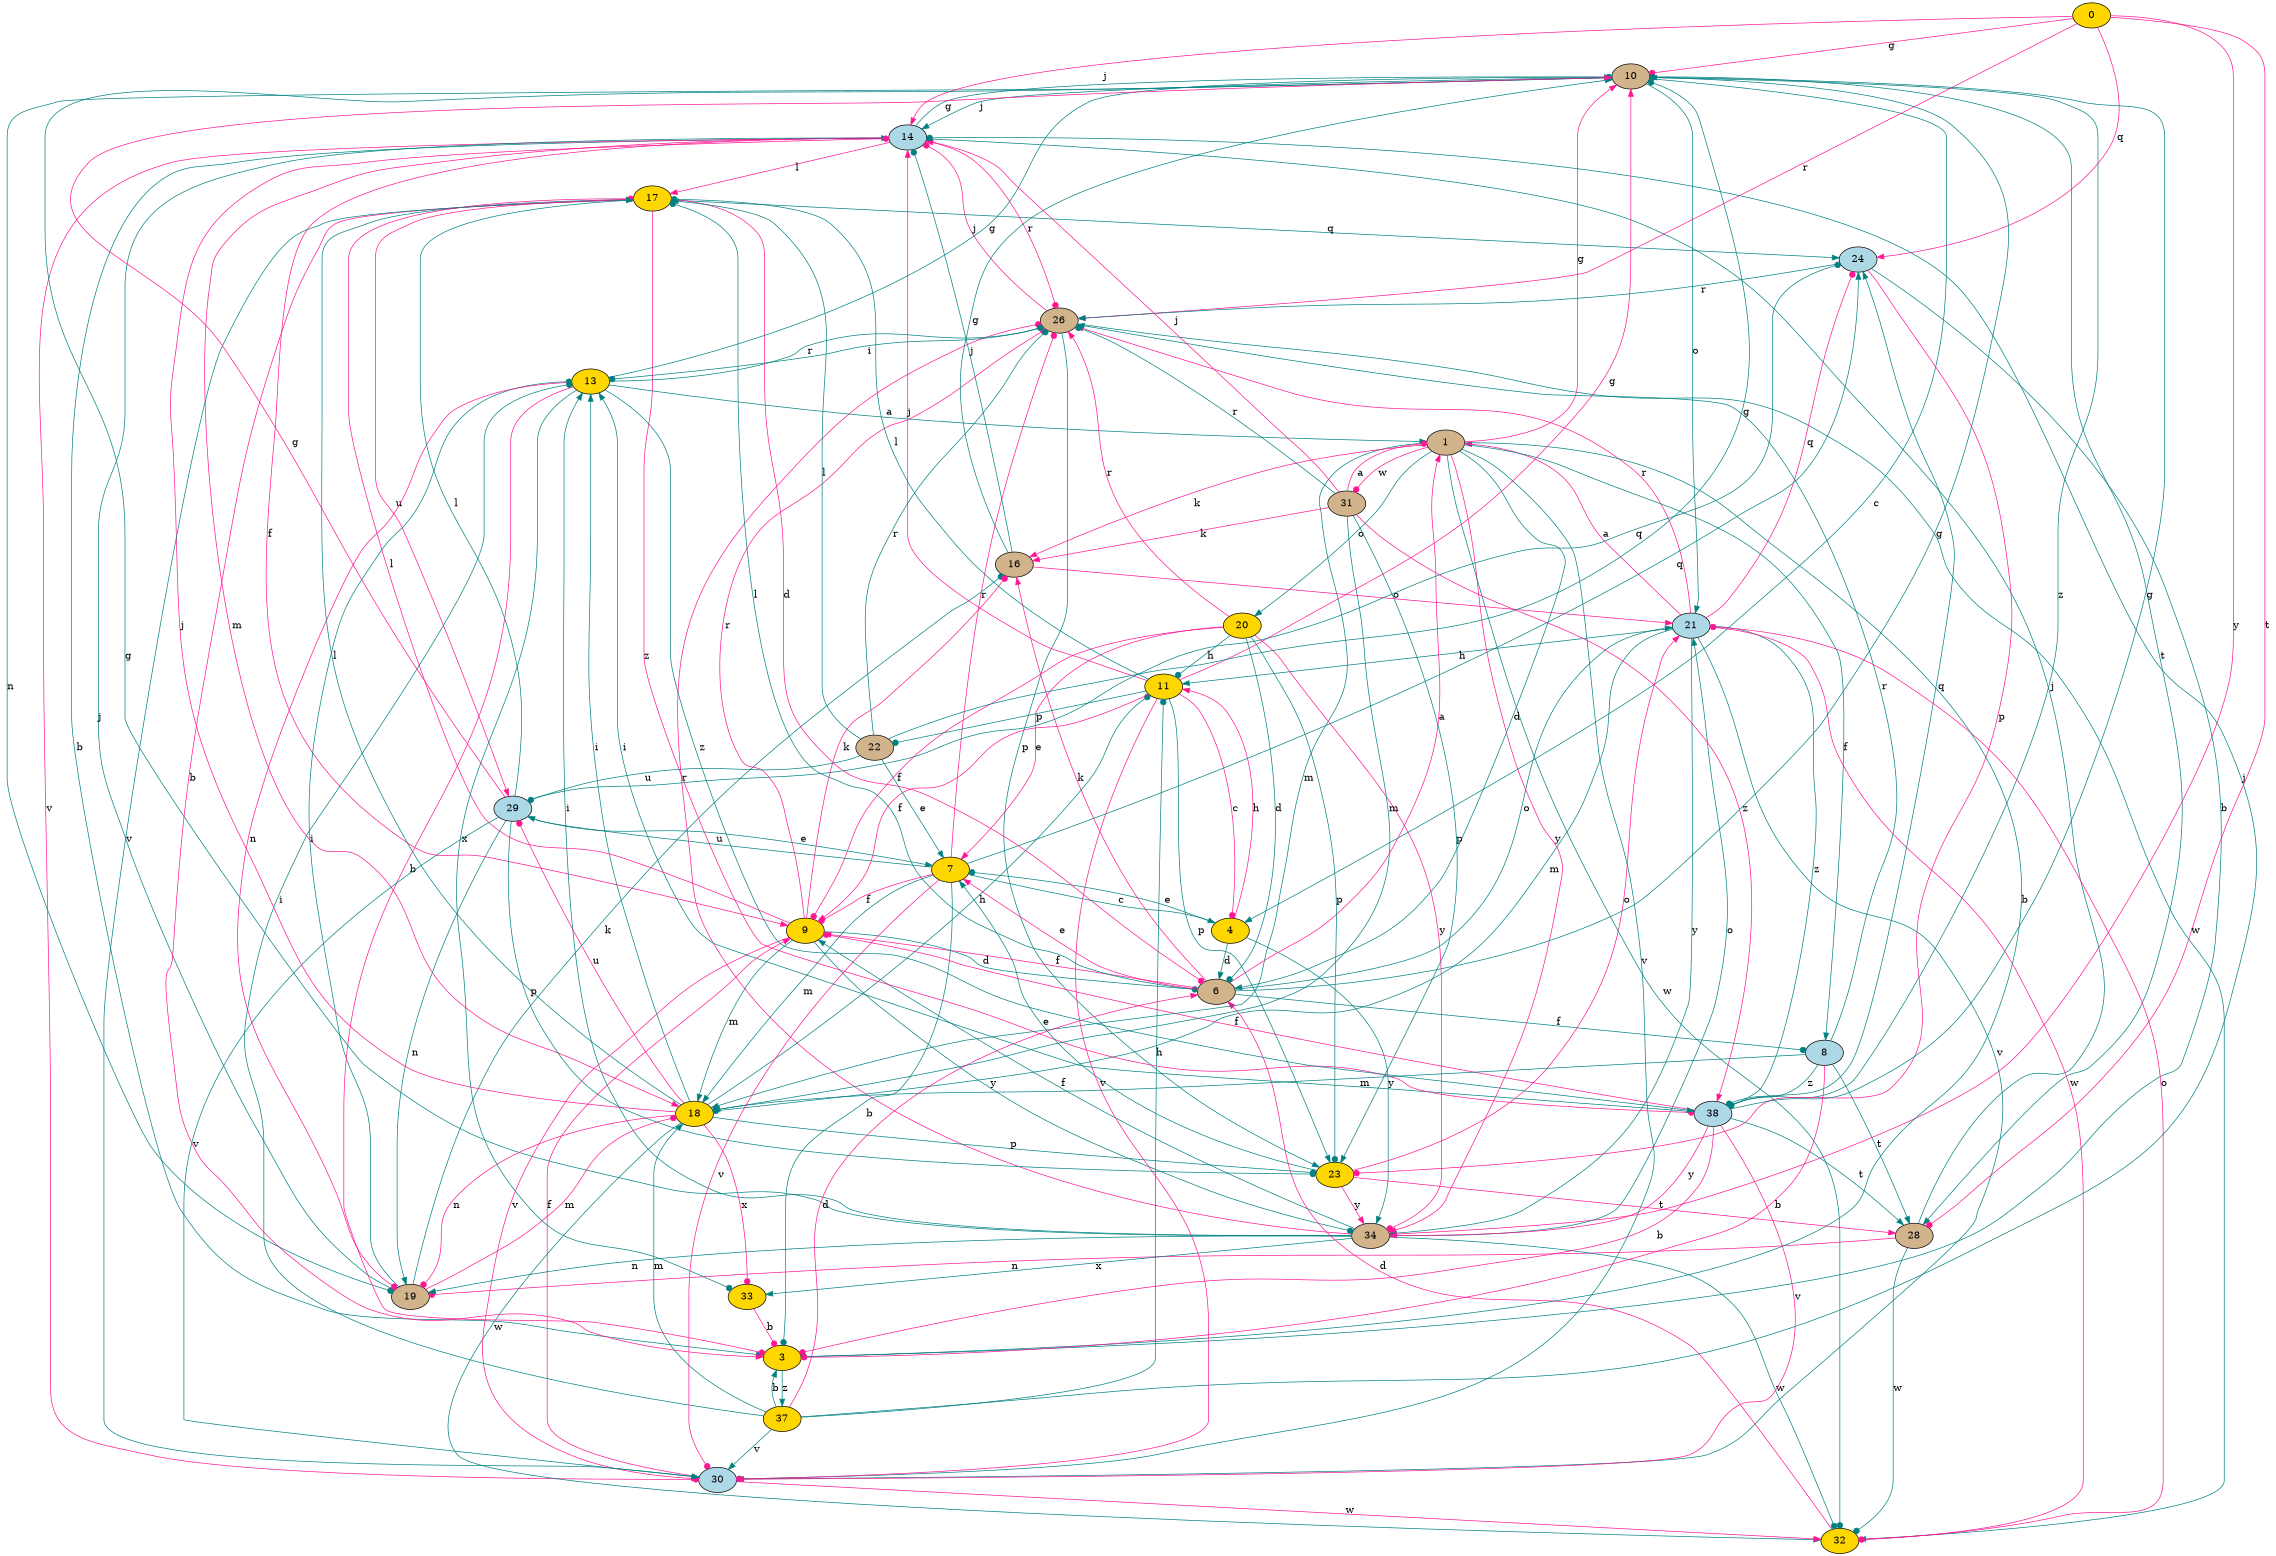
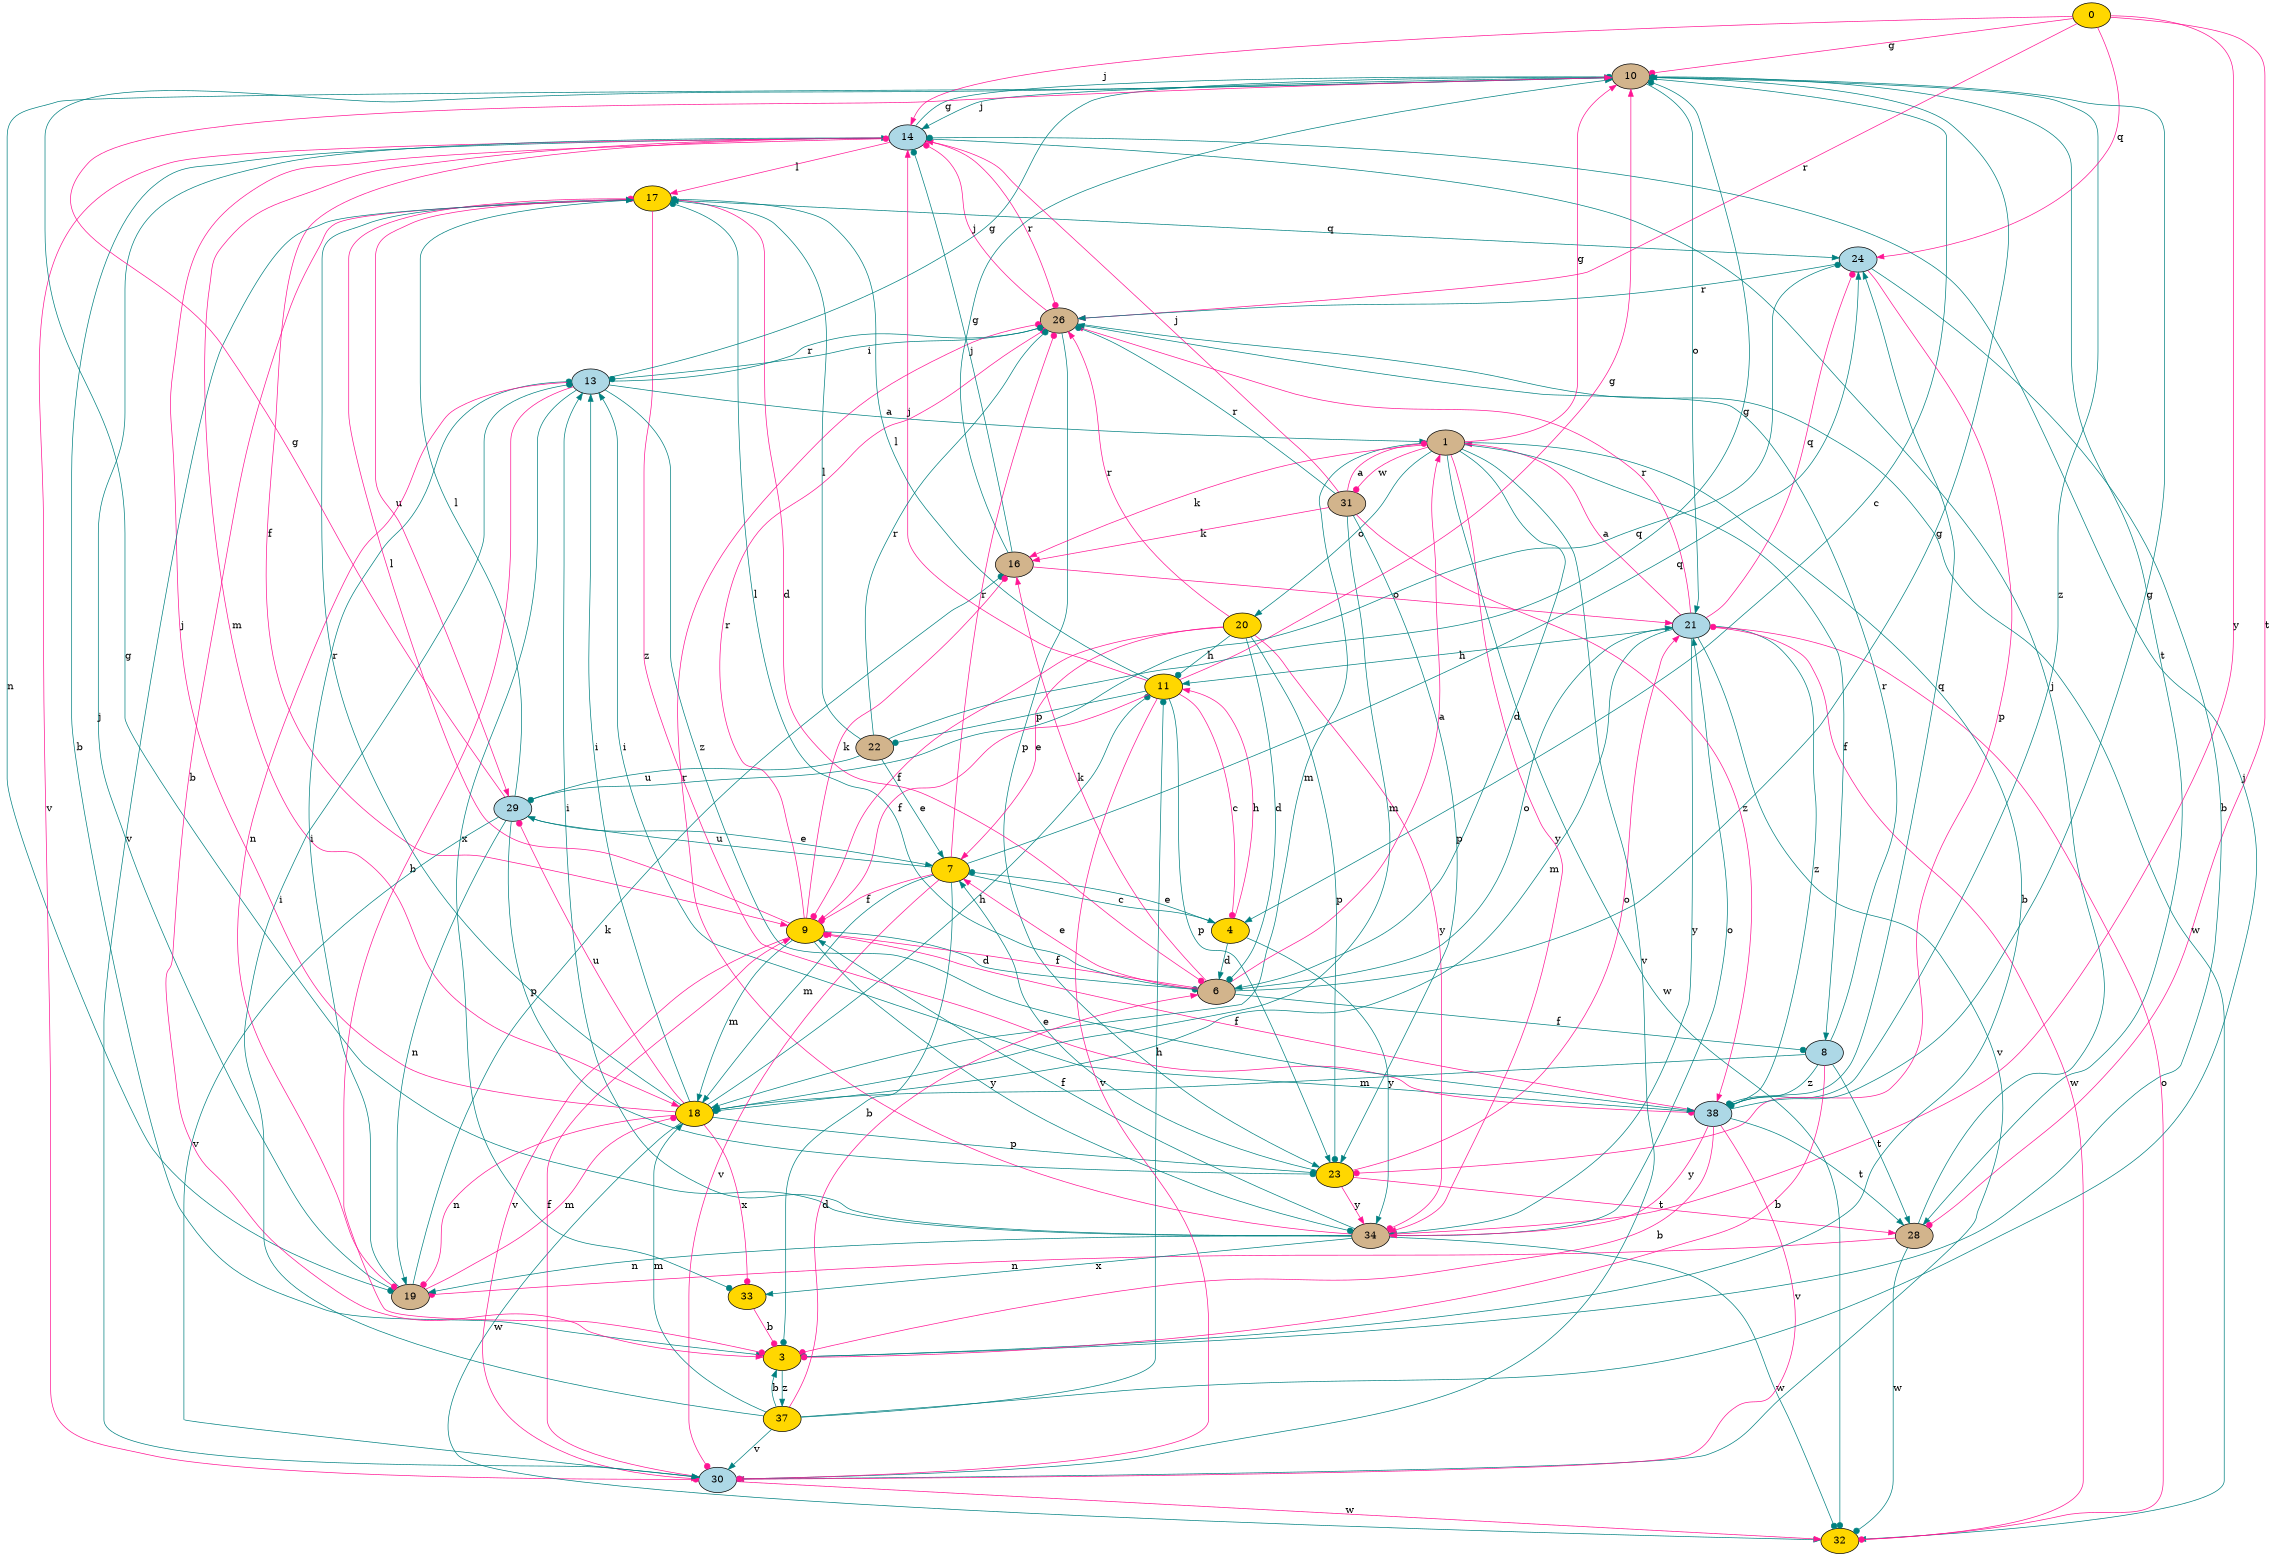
(591, 382) -> (591, 382)
(335, 656) -> (335, 656)
(1496, 1299) -> none
